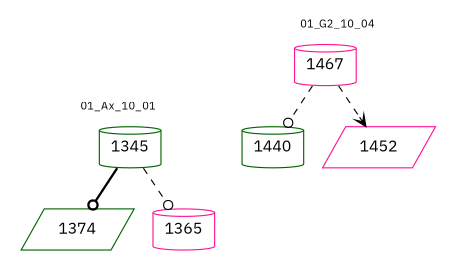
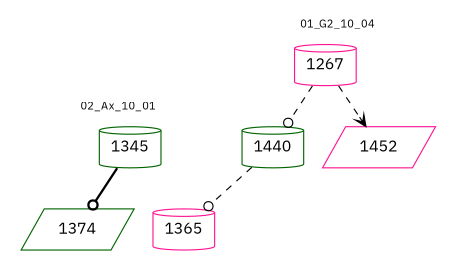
(325, 65) -> (325, 65)
(119, 107) -> (119, 107)
(155, 185) -> (232, 185)
